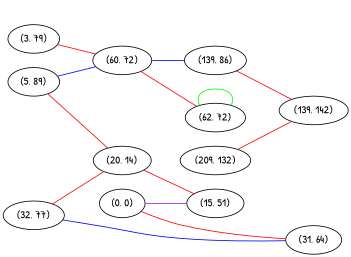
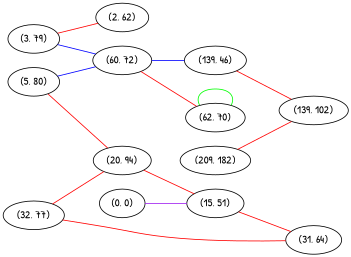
none -> (122, 17)
(77, 49) -> (77, 49)
(215, 60) -> (215, 60)
(34, 82) -> (34, 82)
(314, 110) -> (314, 110)
(215, 118) -> (215, 118)
(122, 160) -> (122, 160)
(215, 160) -> (215, 160)
(212, 231) -> (265, 222)
(174, 238) -> (174, 238)
